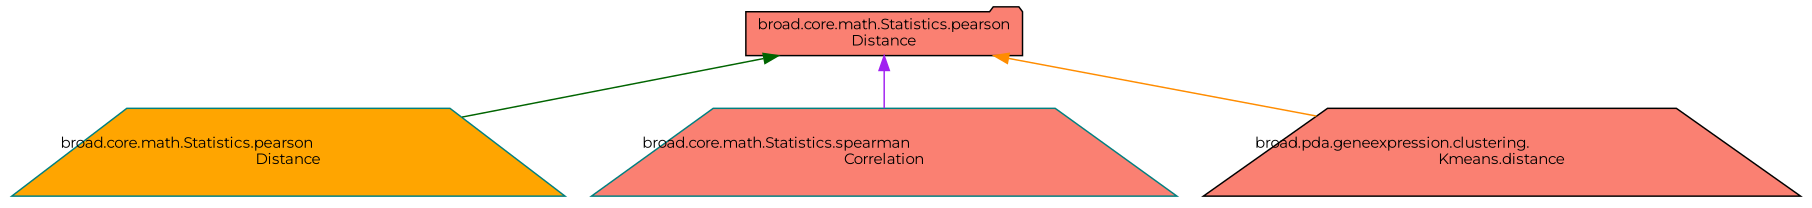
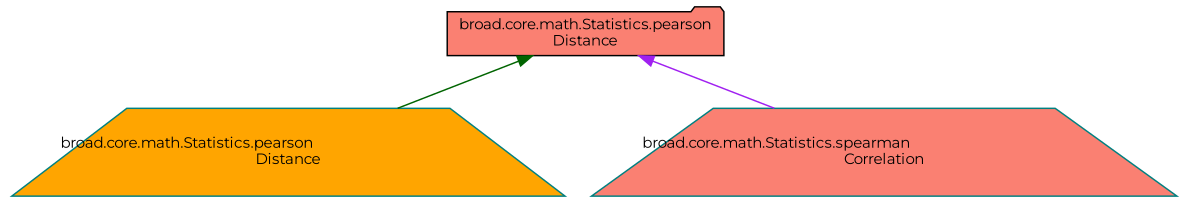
(1502, 152) -> none
